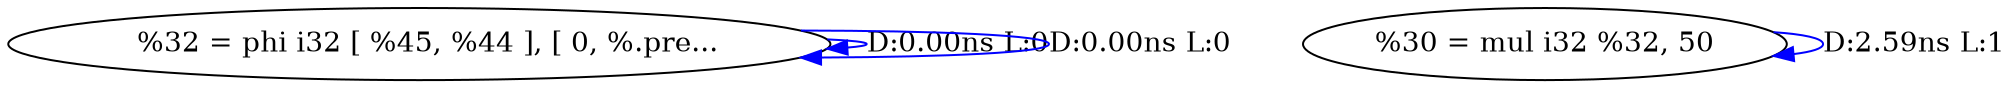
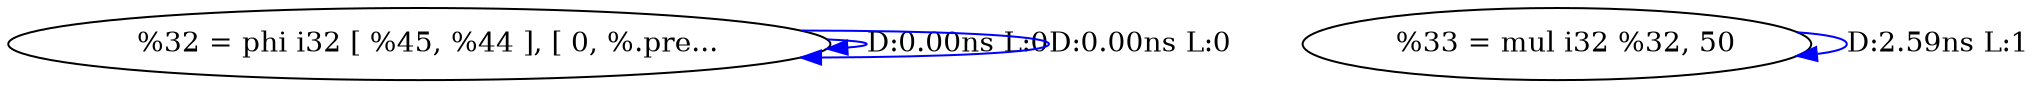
(1545, 44) -> (1557, 44)
